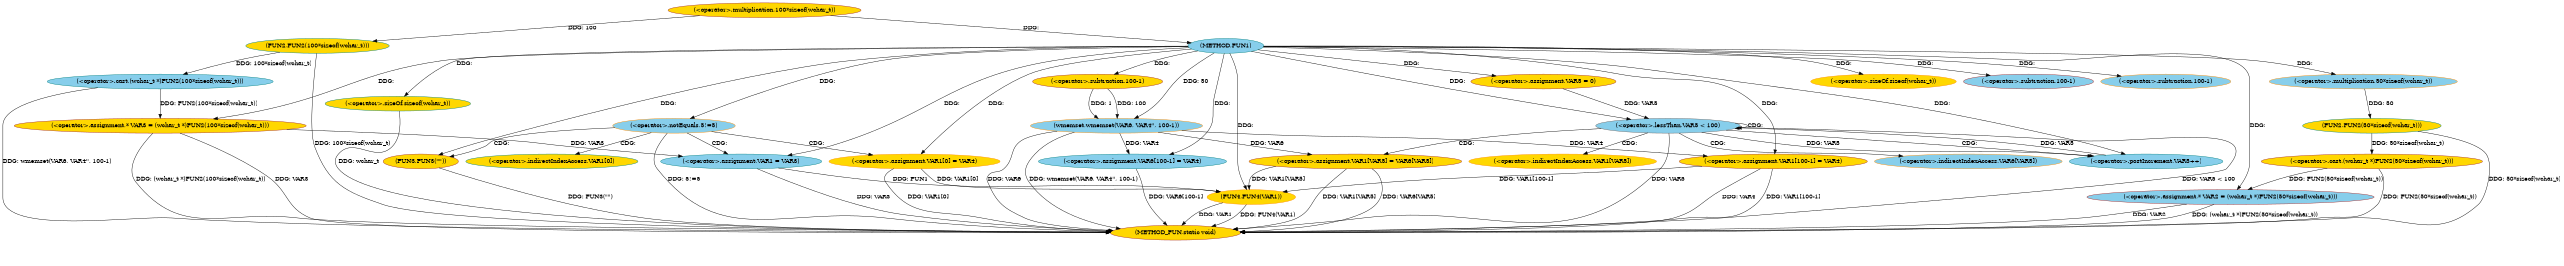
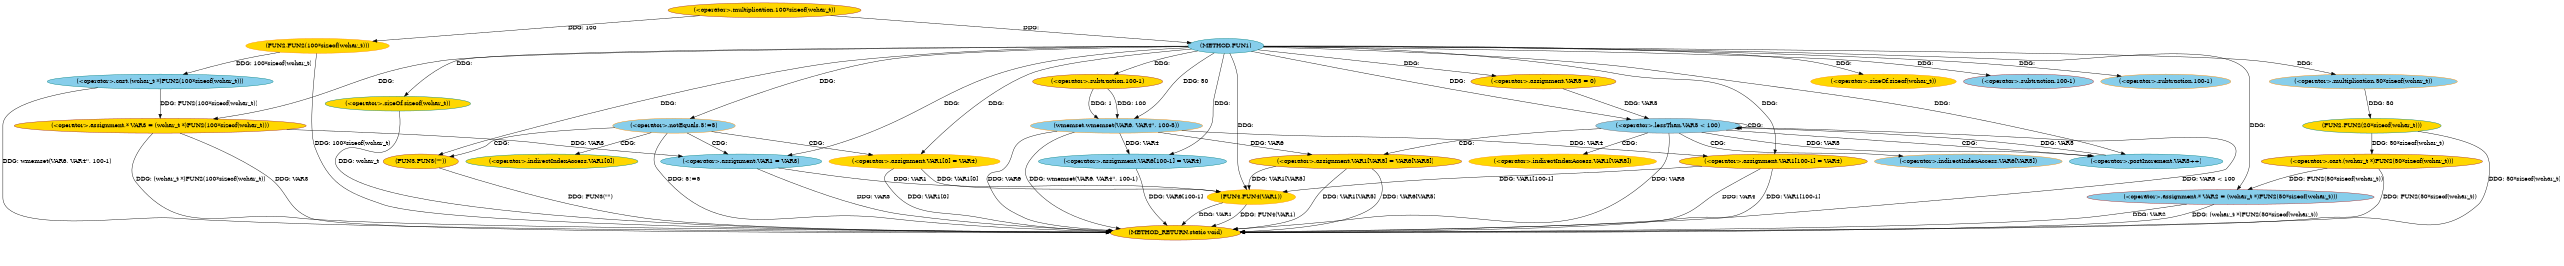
(318, 46) -> (318, 46)
(1116, 126) -> (1116, 126)
(2372, 126) -> (2372, 126)
(910, 179) -> (910, 179)
(1175, 233) -> (1175, 233)
